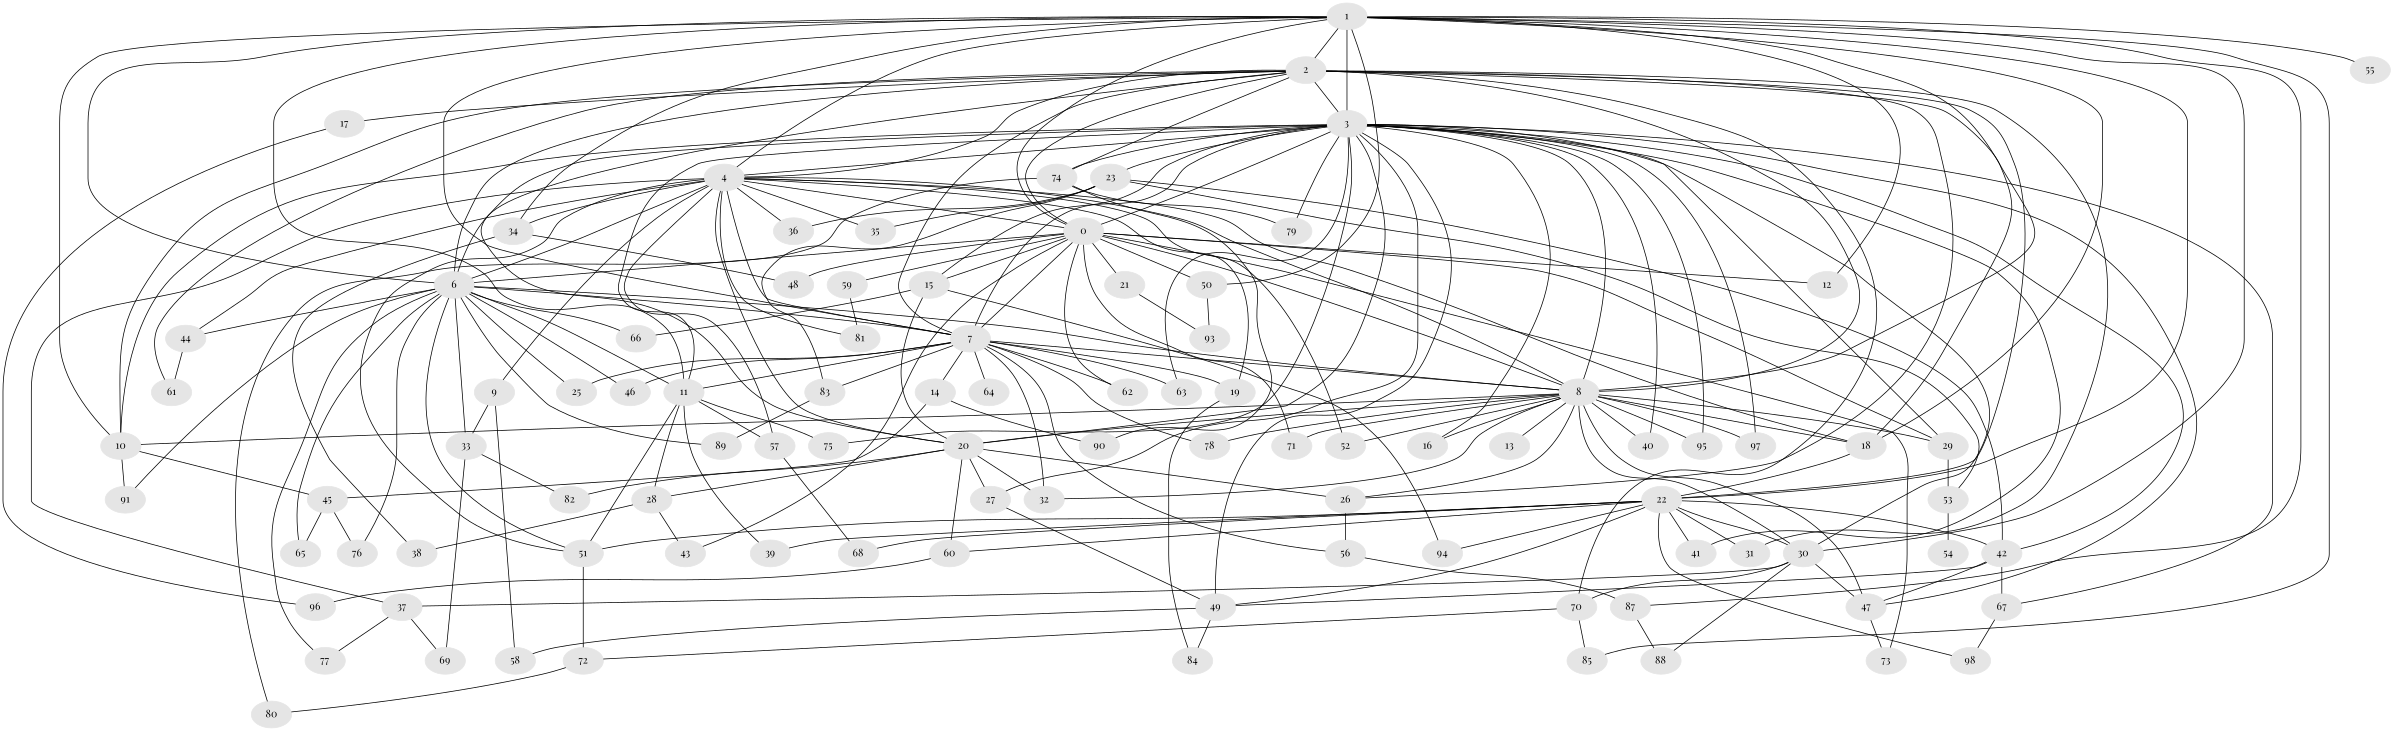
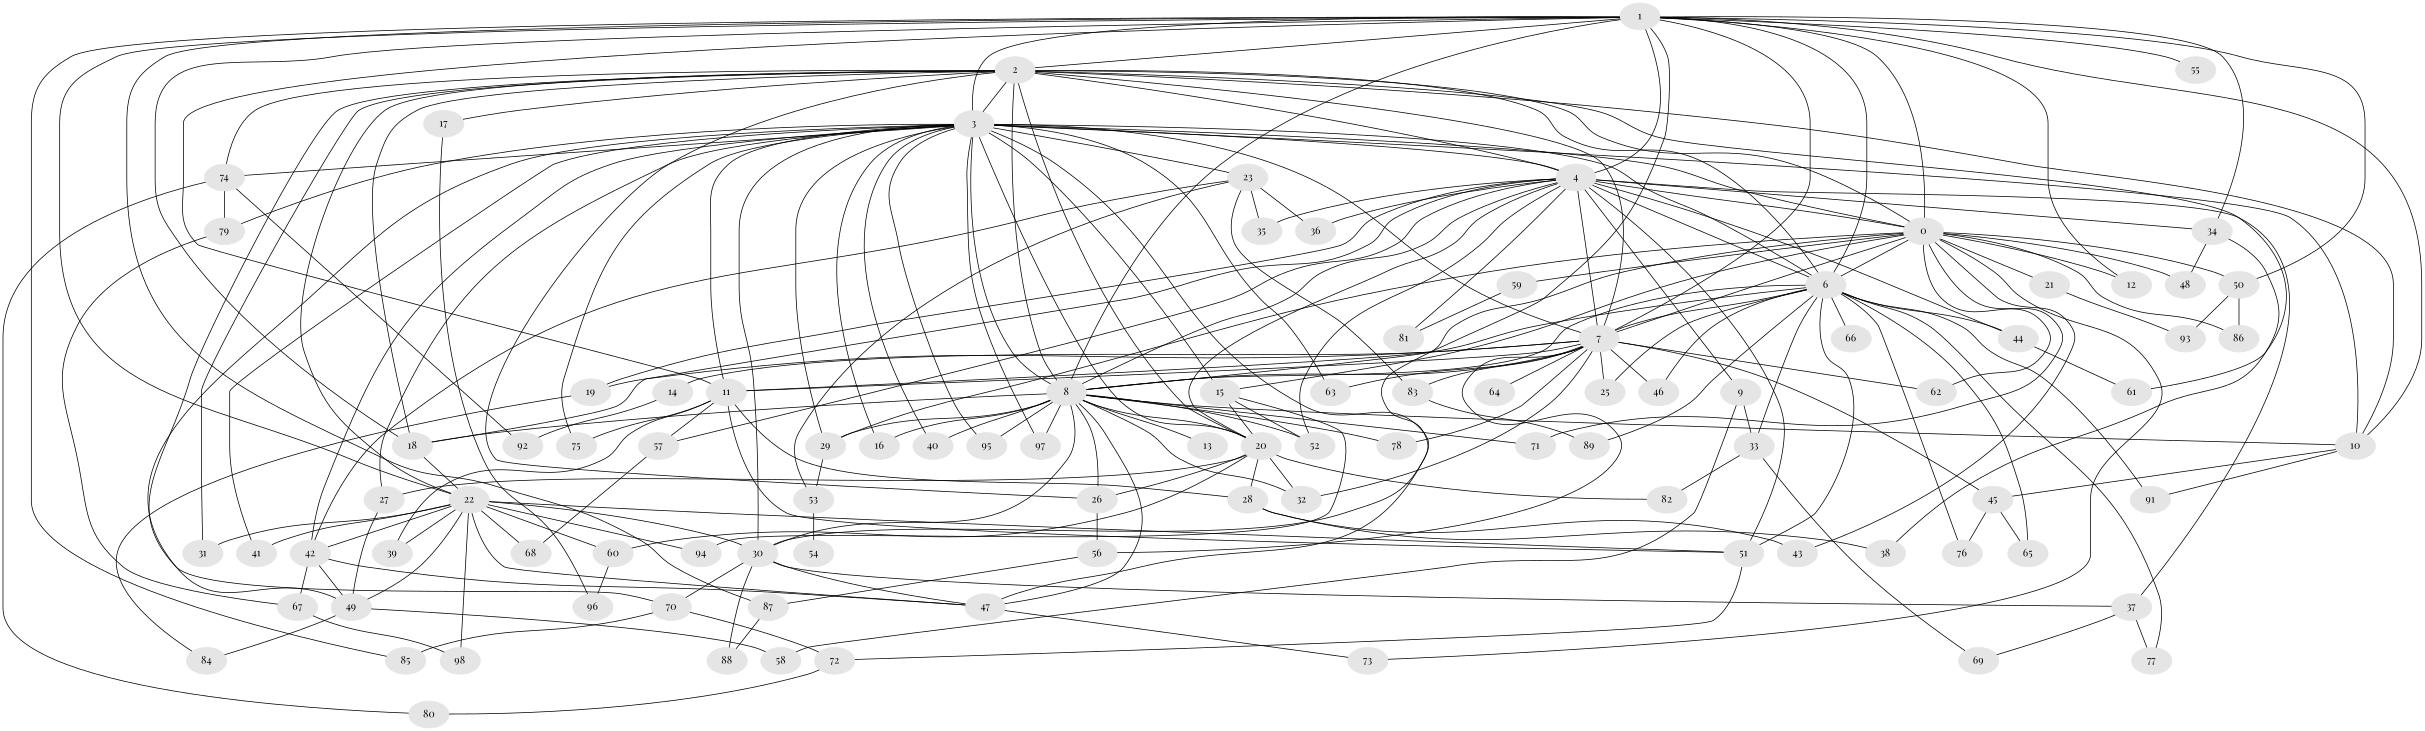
(2067, 199) -> (76, 451)
(764, 318) -> (1267, 419)
none -> (2239, 339)
(1099, 446) -> (523, 446)
(617, 481) -> (1807, 395)
none -> (676, 584)
